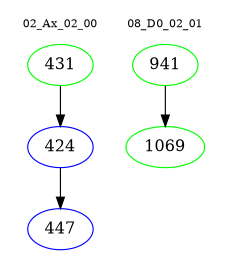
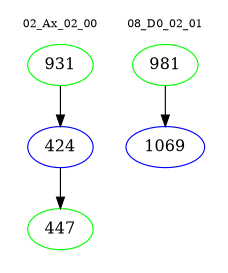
(60, 65) -> (60, 65)
(165, 65) -> (165, 65)
(165, 147) -> (165, 147)
(60, 229) -> (60, 229)
